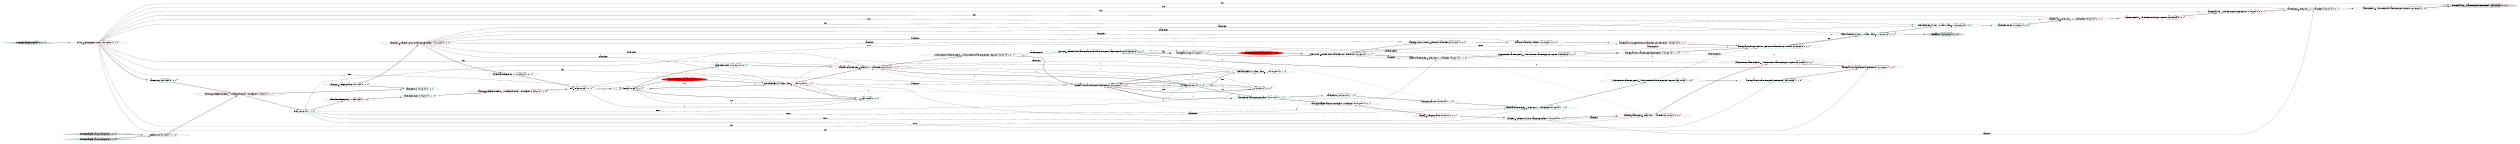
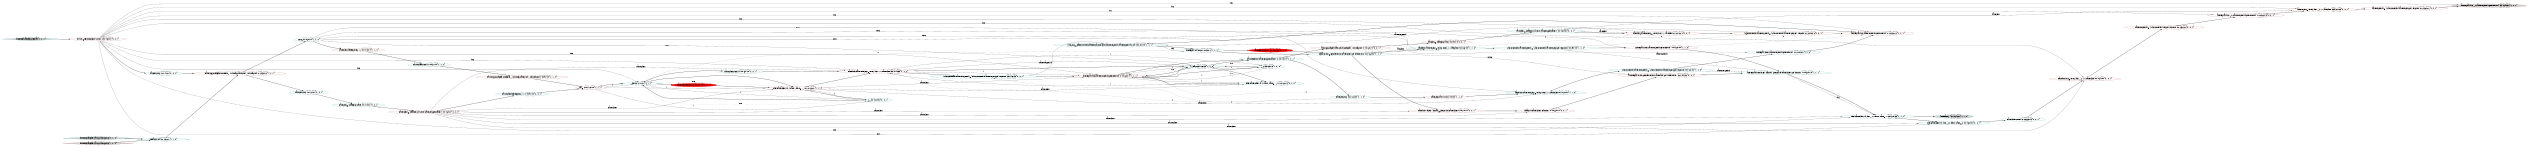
(386, 87) -> (333, 99)
(920, 91) -> (910, 53)
